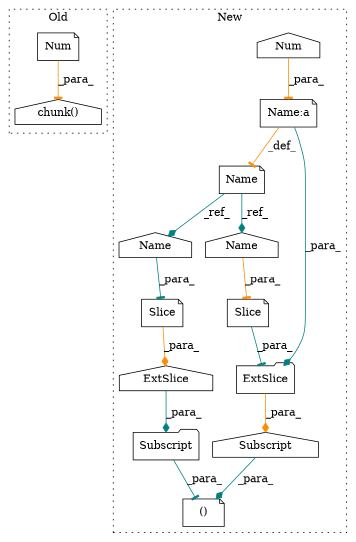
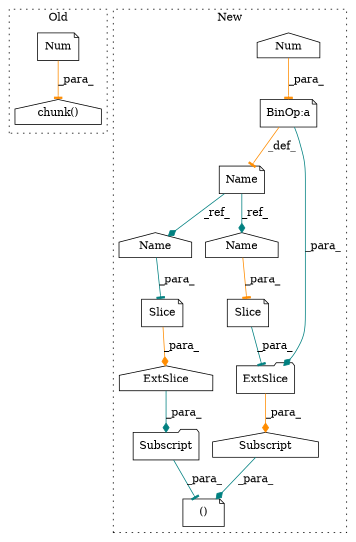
(289, 113) -> (289, 113)
